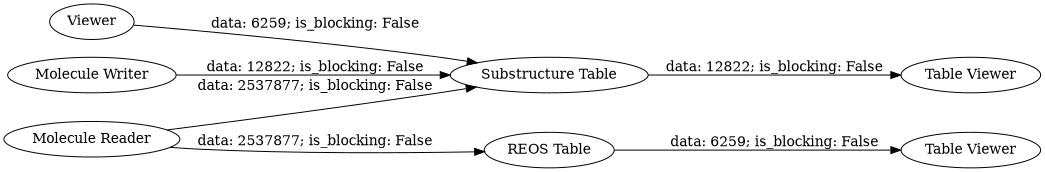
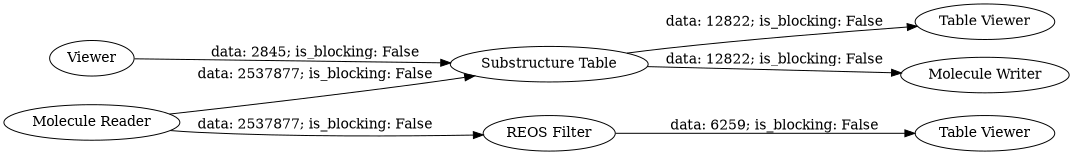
(315, 24) -> (315, 53)
(308, 75) -> (769, 70)
(549, 150) -> (549, 133)
